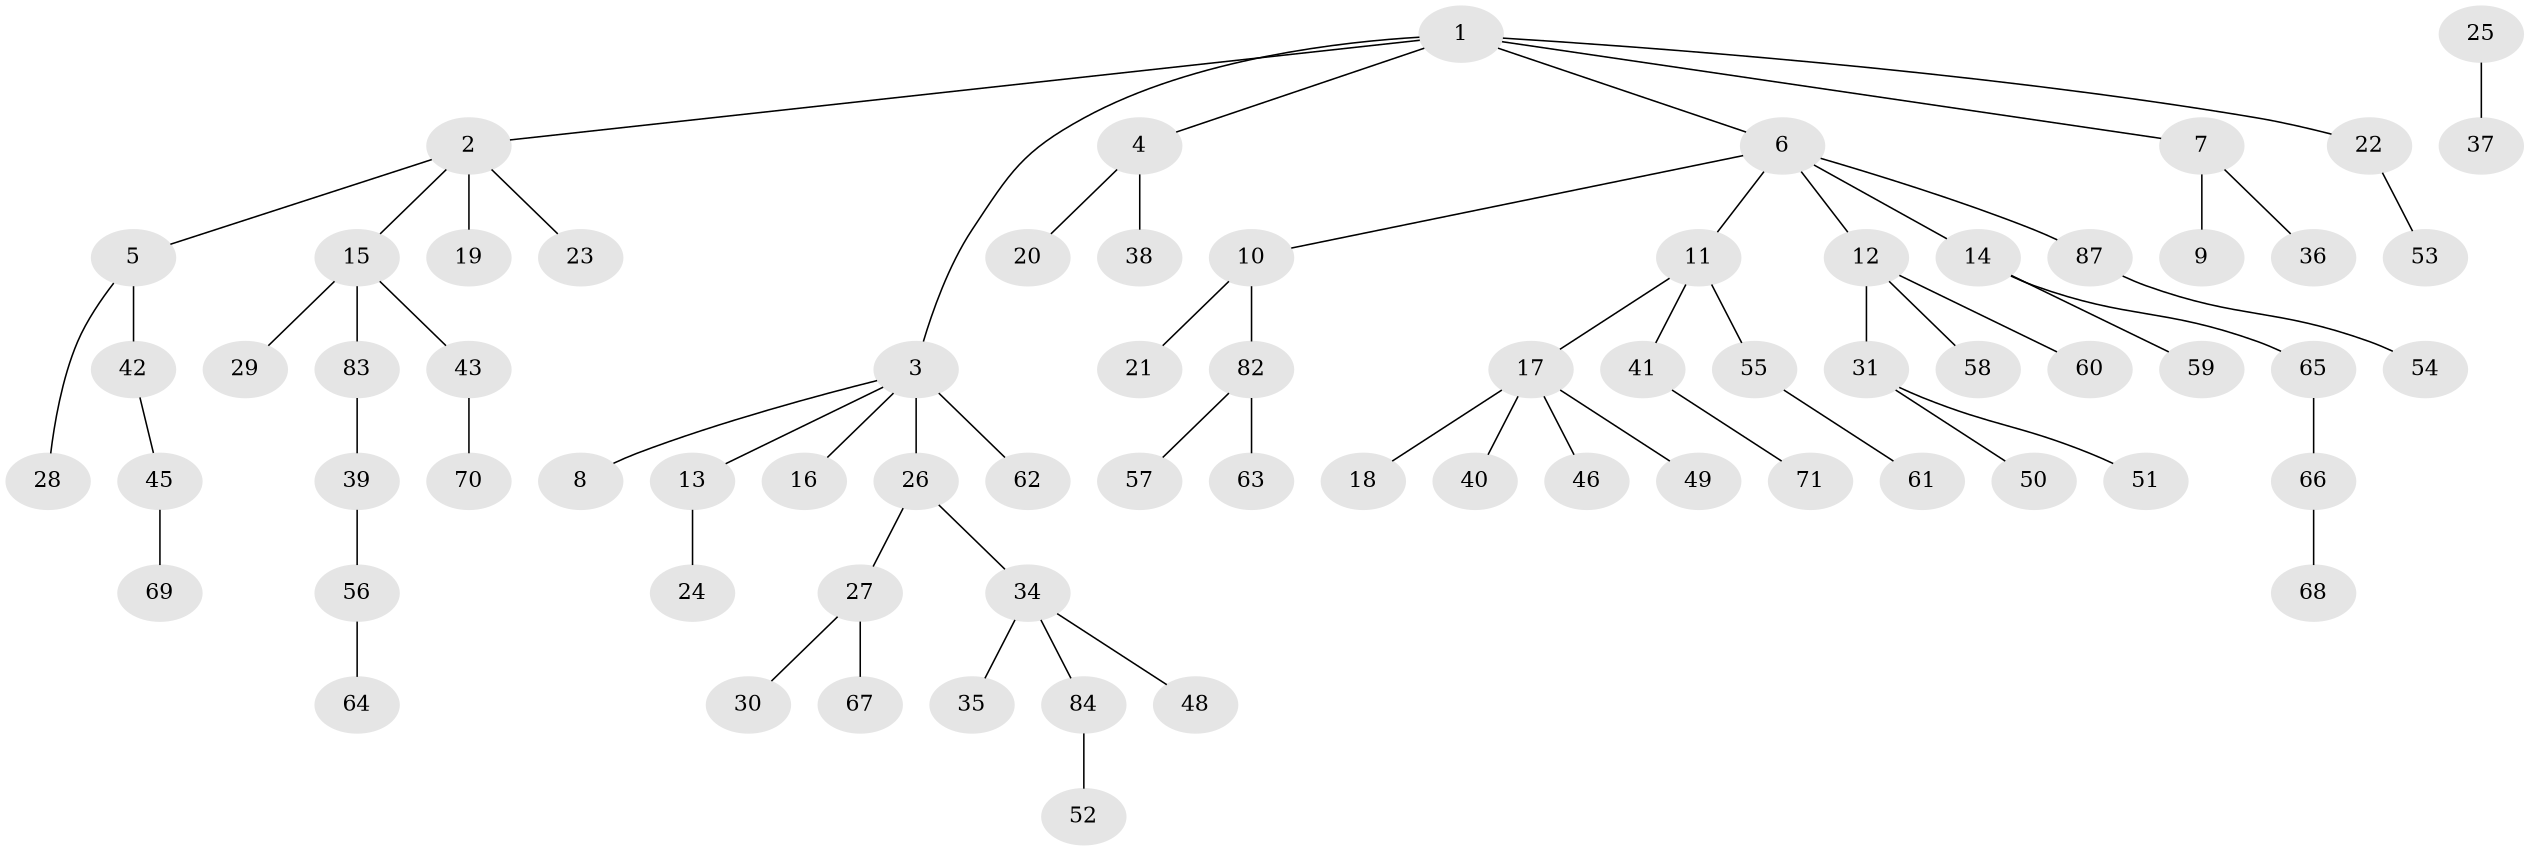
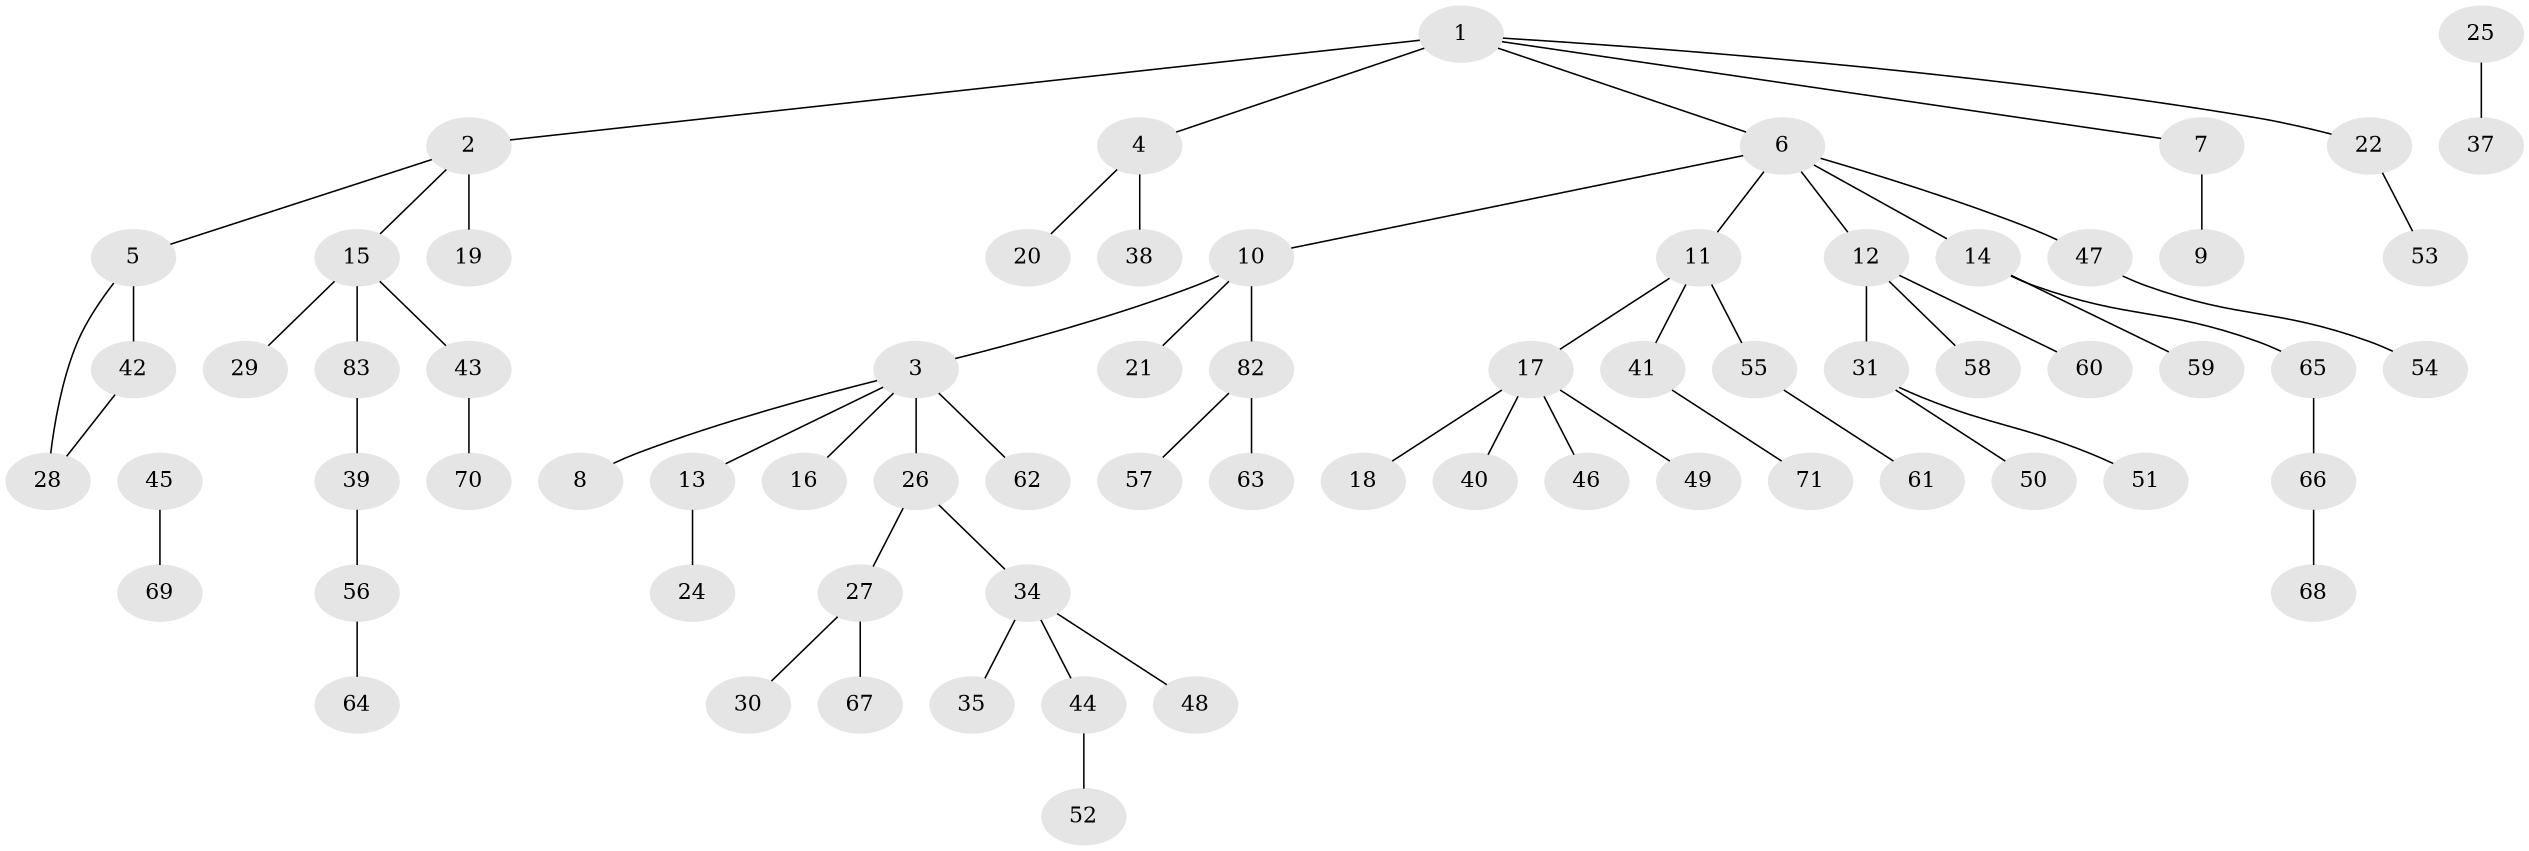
(1113, 104) -> (1088, 322)
(581, 258) -> none
(2090, 258) -> (2090, 258)
(2314, 258) -> none
(147, 425) -> (91, 425)
(1084, 705) -> (1084, 705)
